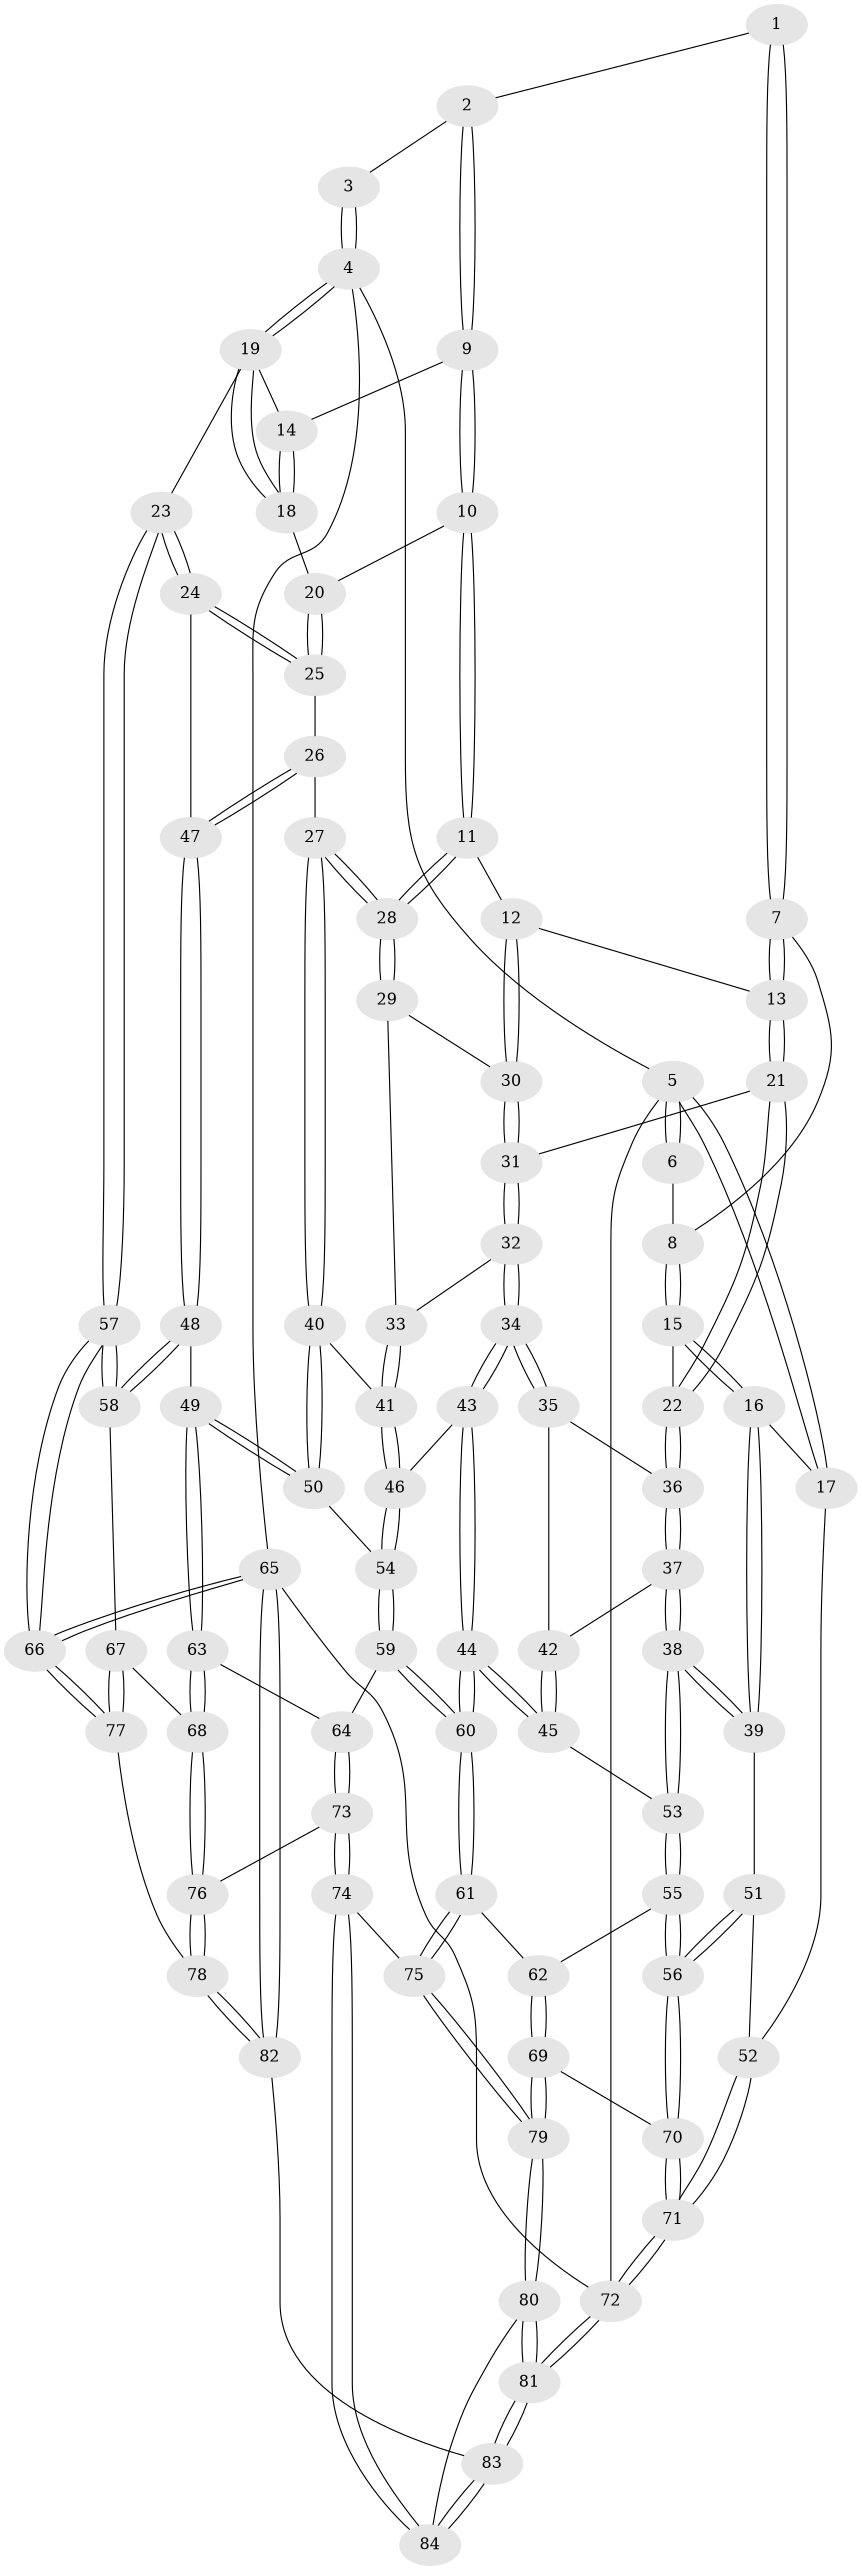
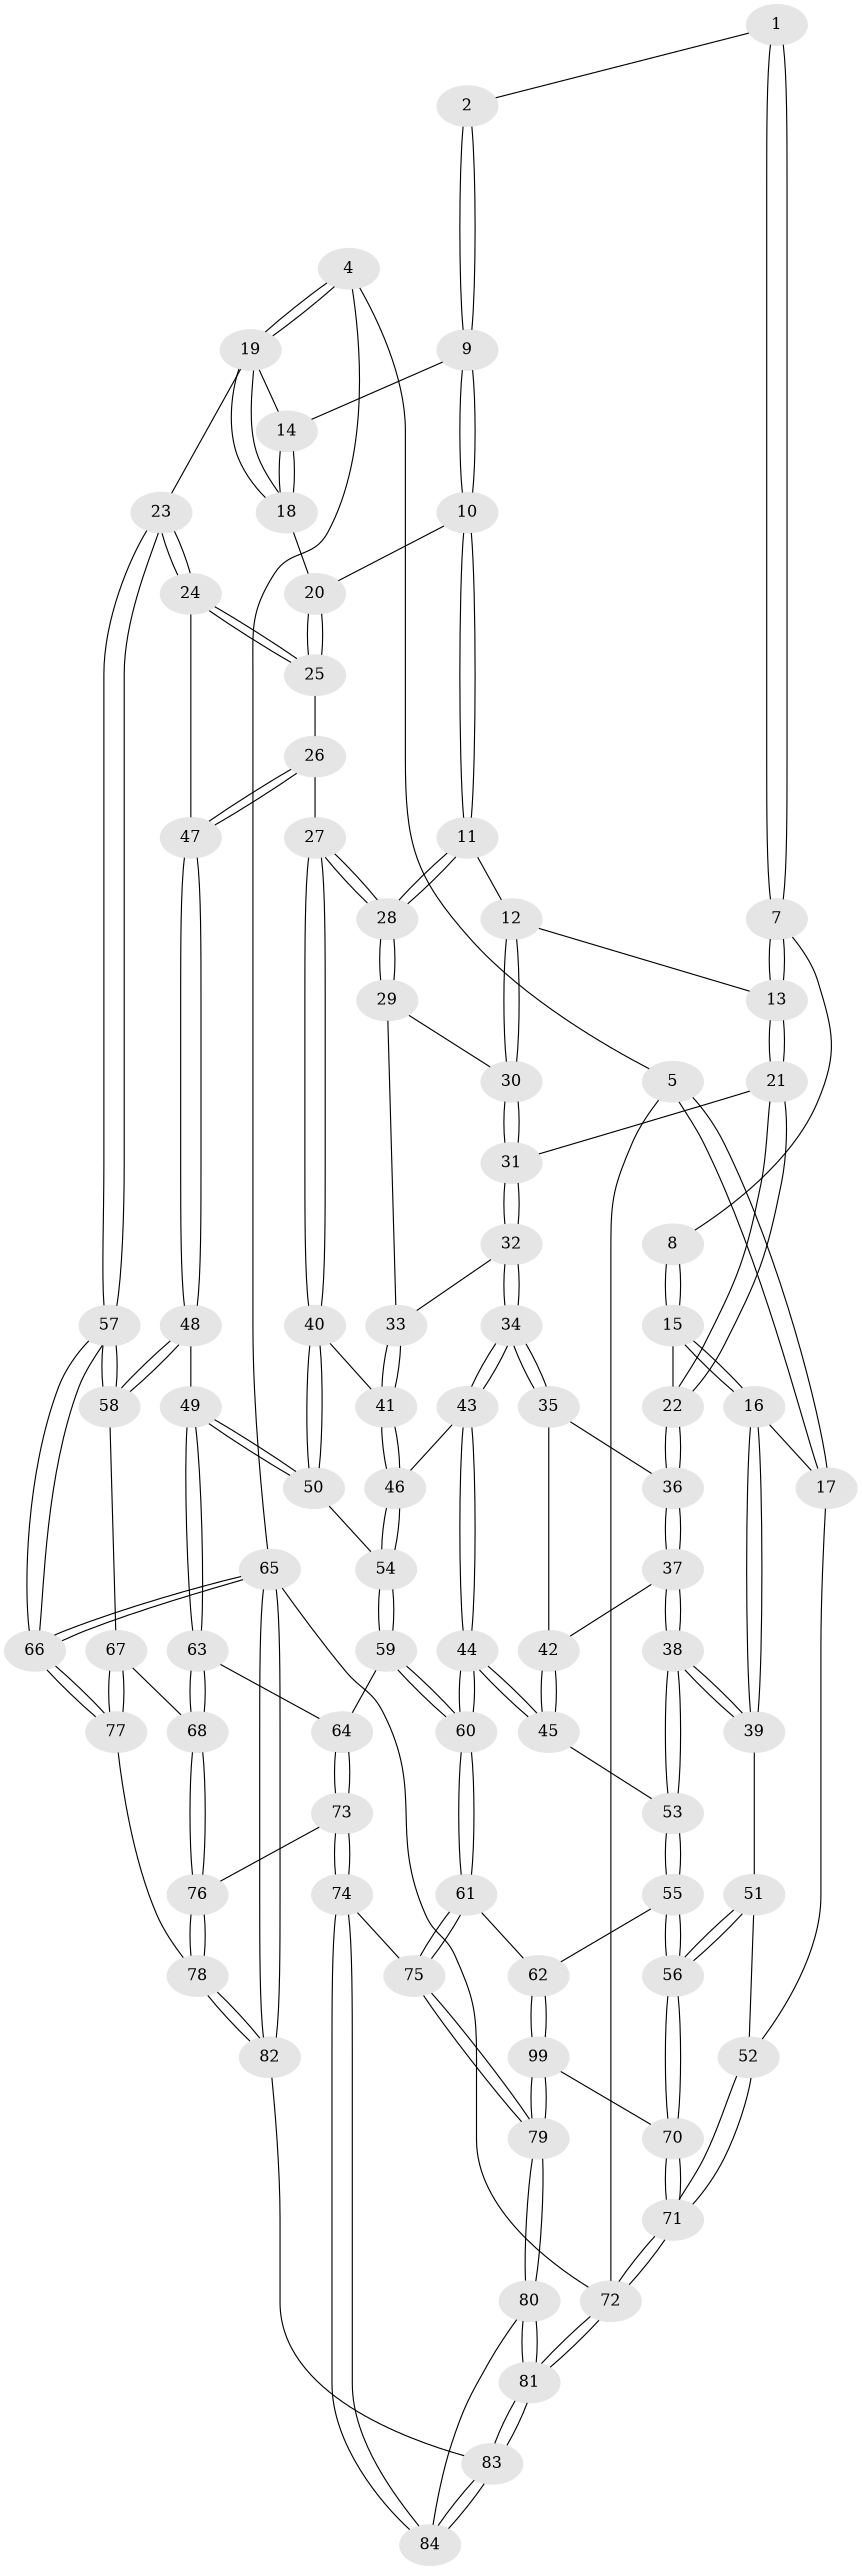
(349, 187) -> none
(673, 1163) -> none
(539, 2057) -> (539, 2057)
